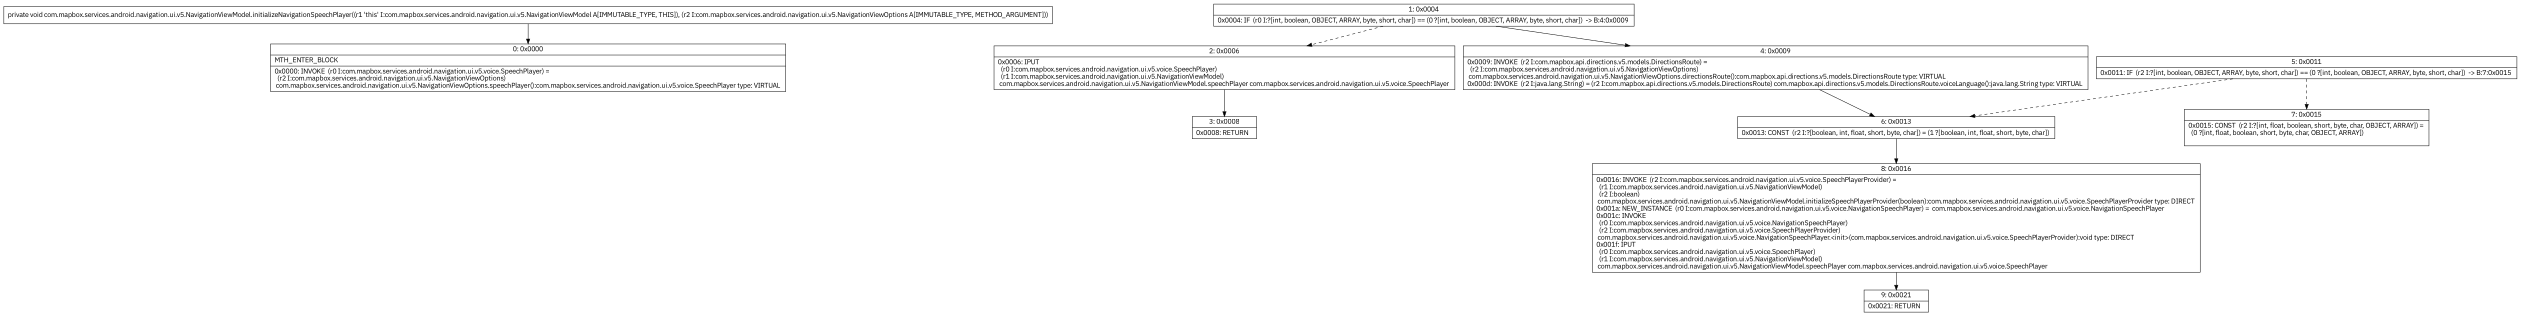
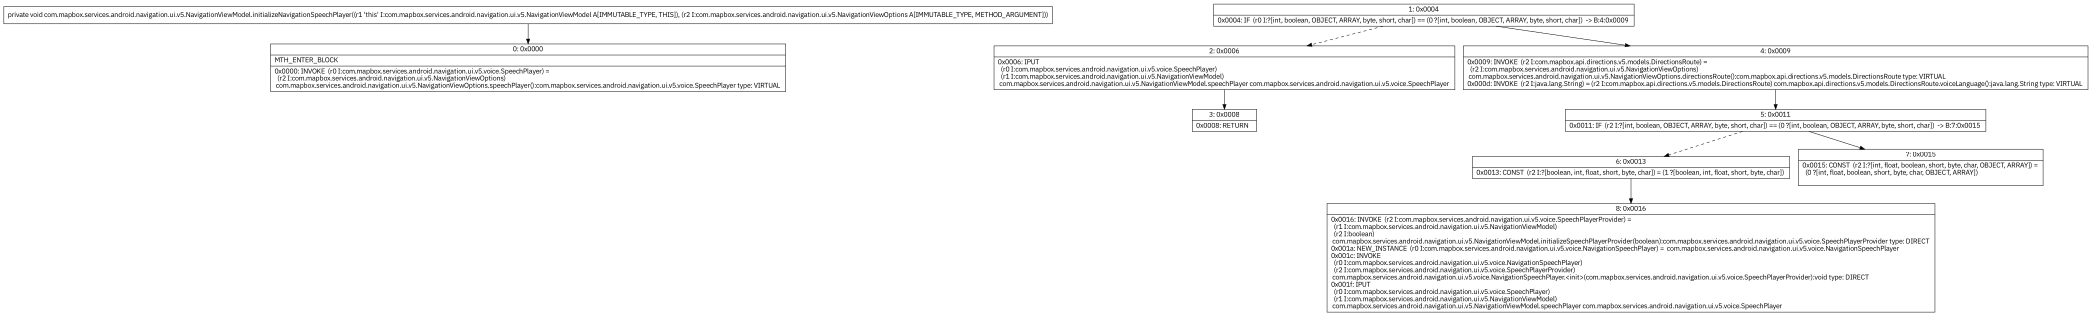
(2307, 92) -> (1835, 140)
(1845, 102) -> (1776, 97)
(1896, 301) -> none
